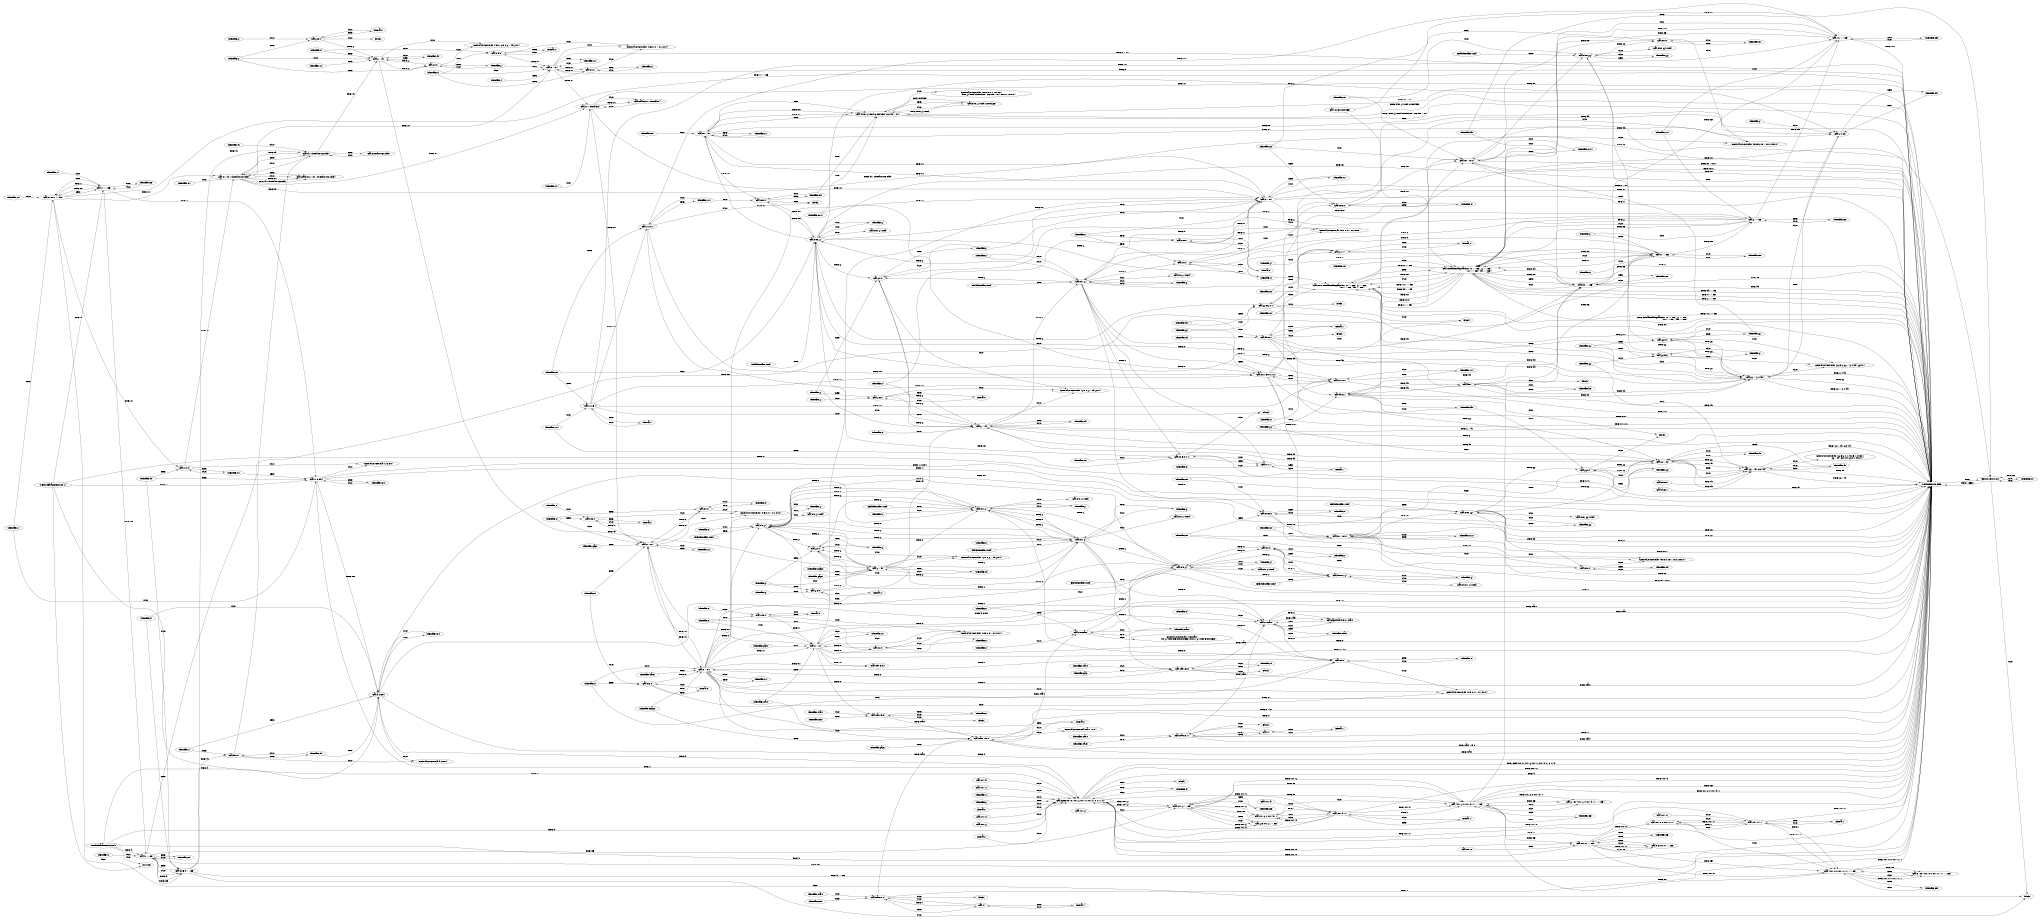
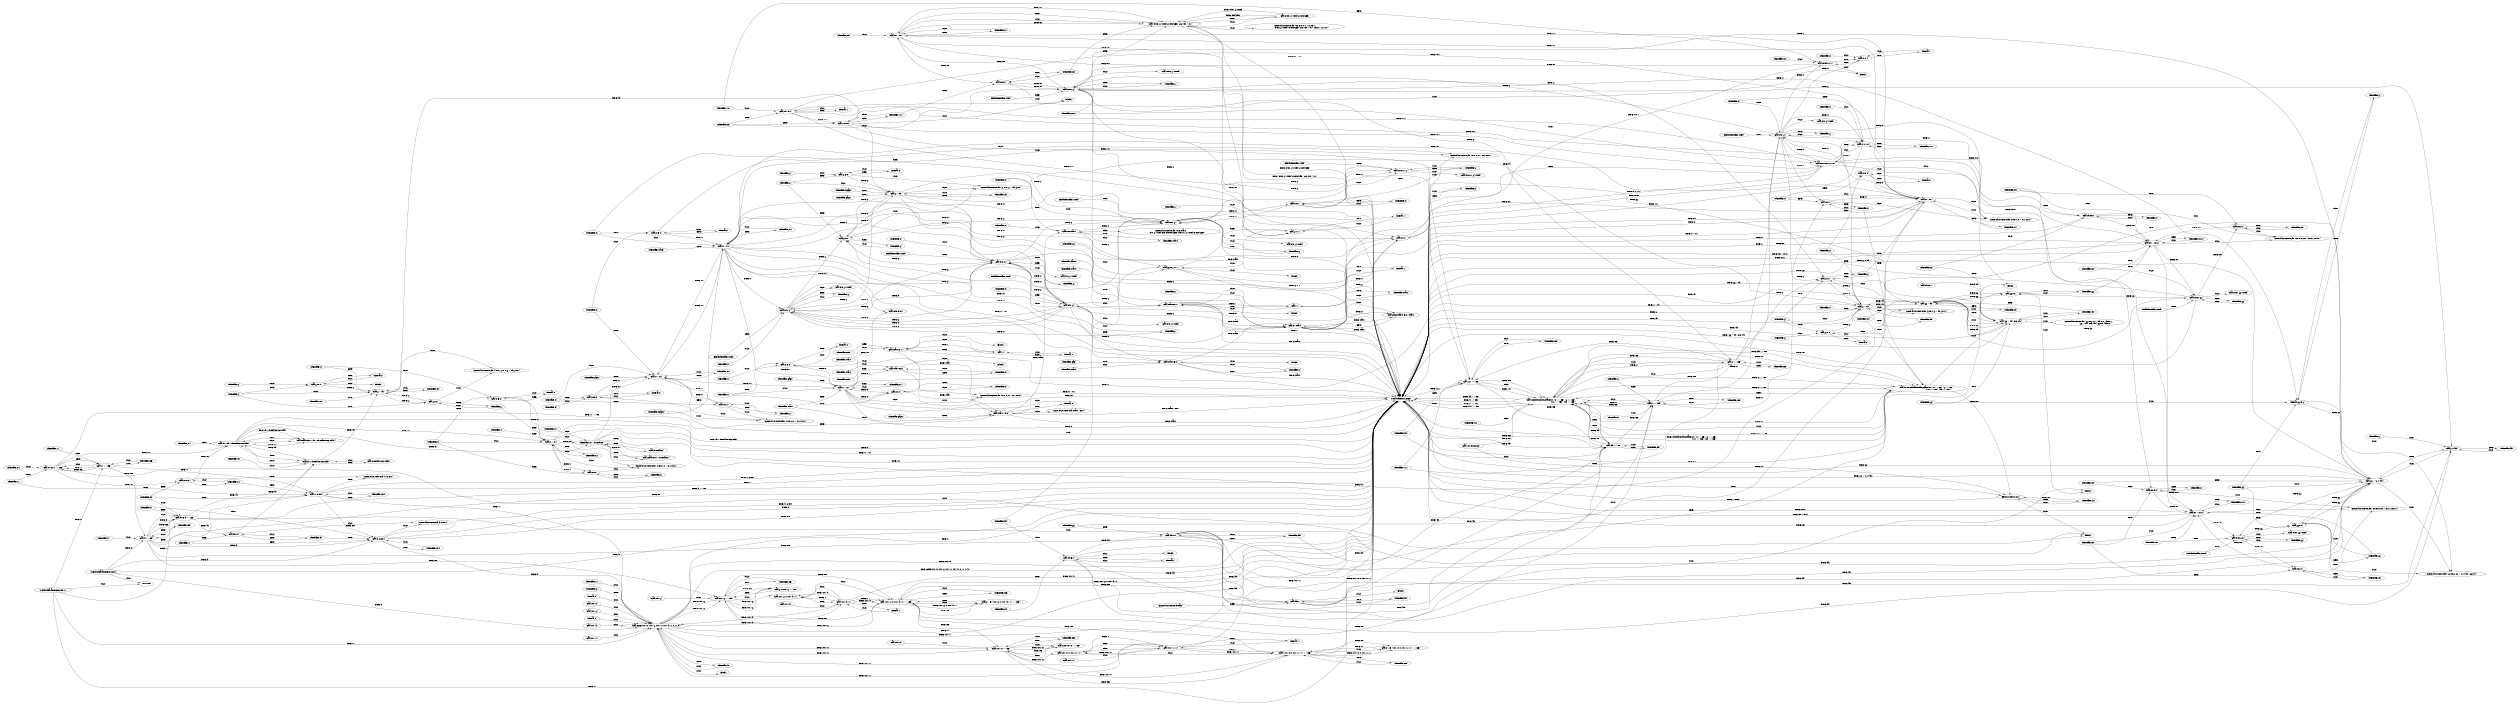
(590, 107) -> (592, 443)
(1340, 110) -> (1471, 446)
(1915, 243) -> (1435, 390)
(1662, 355) -> (2297, 402)
none -> (656, 450)
(1662, 483) -> none
none -> (258, 547)
none -> (1170, 606)
none -> (910, 664)
(1890, 871) -> (1359, 647)
